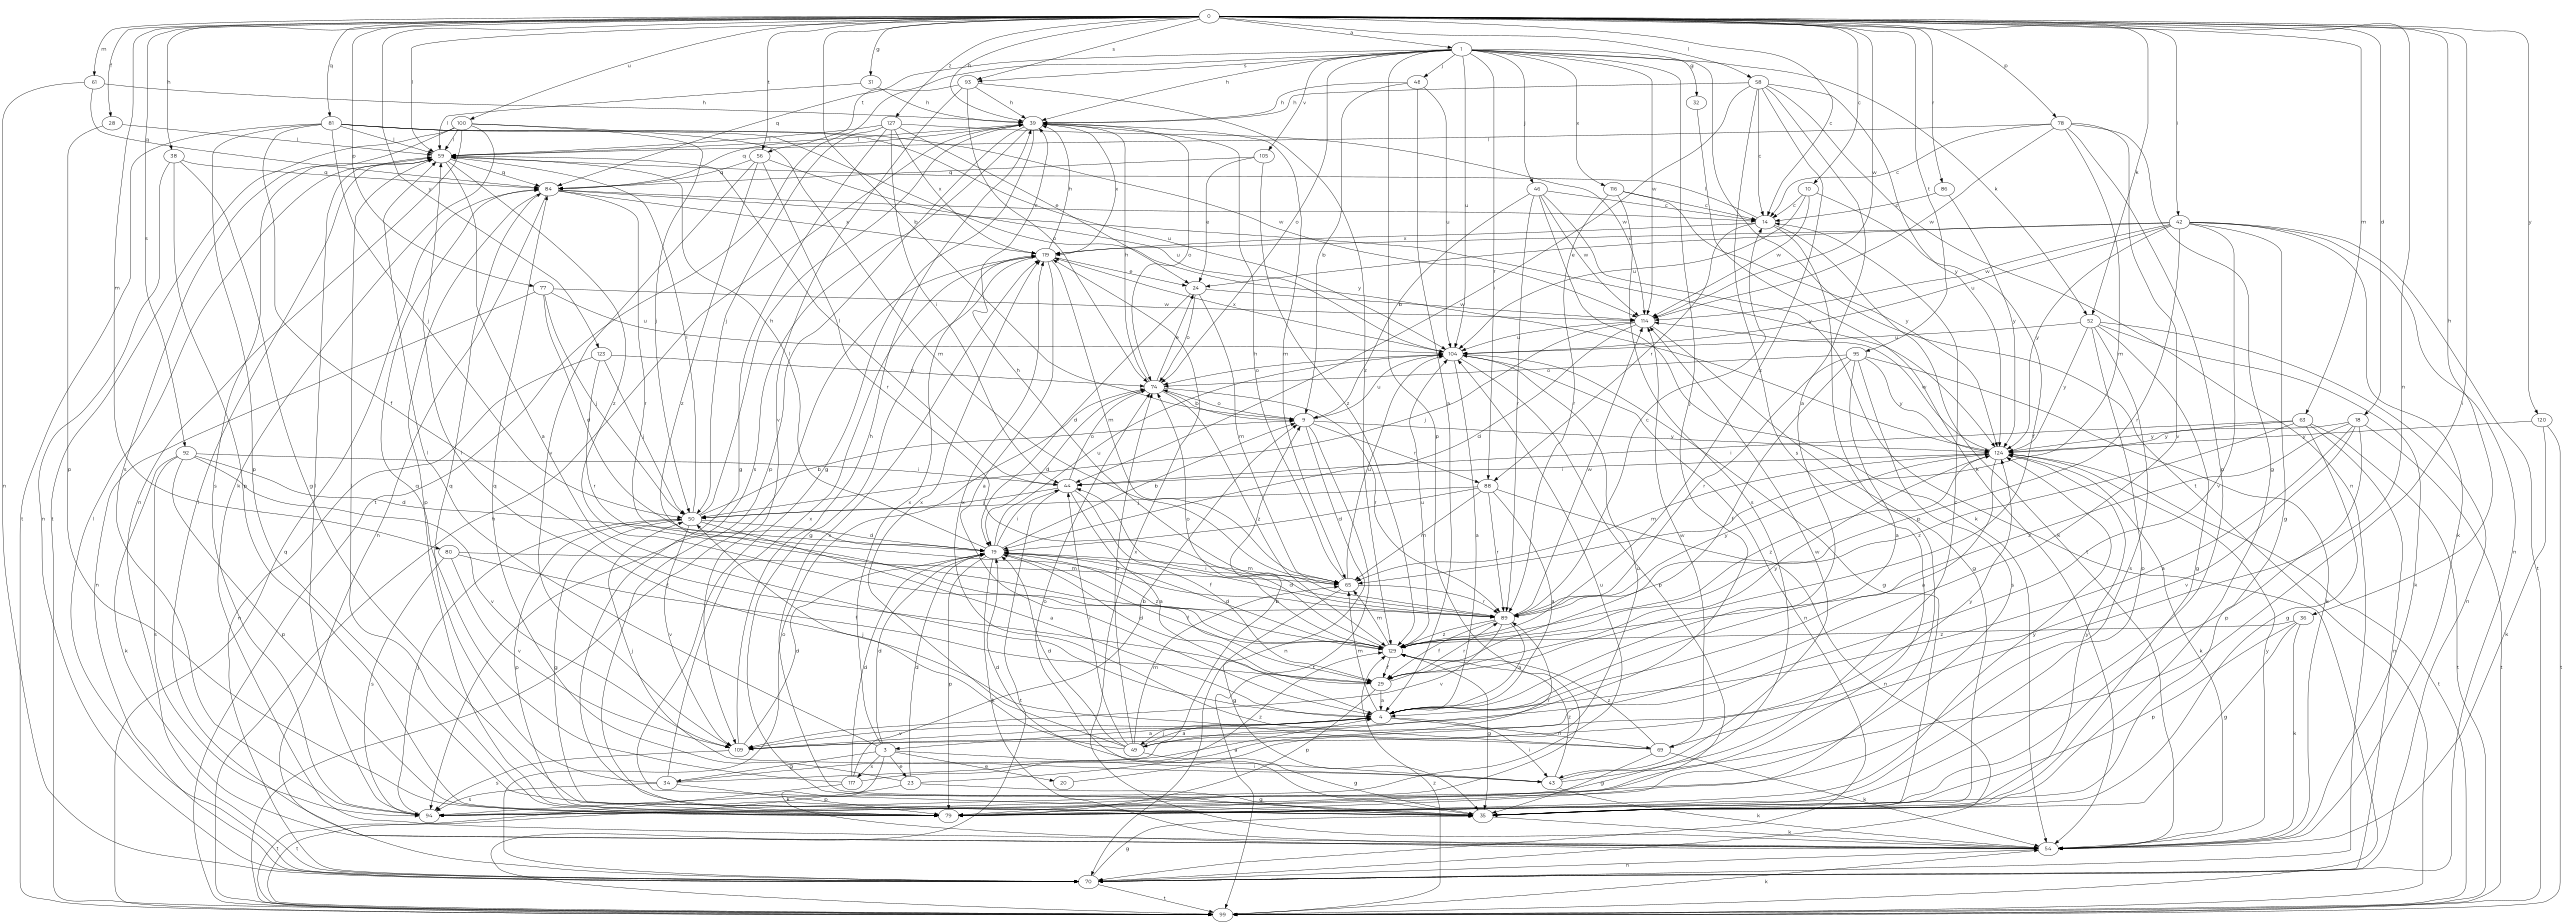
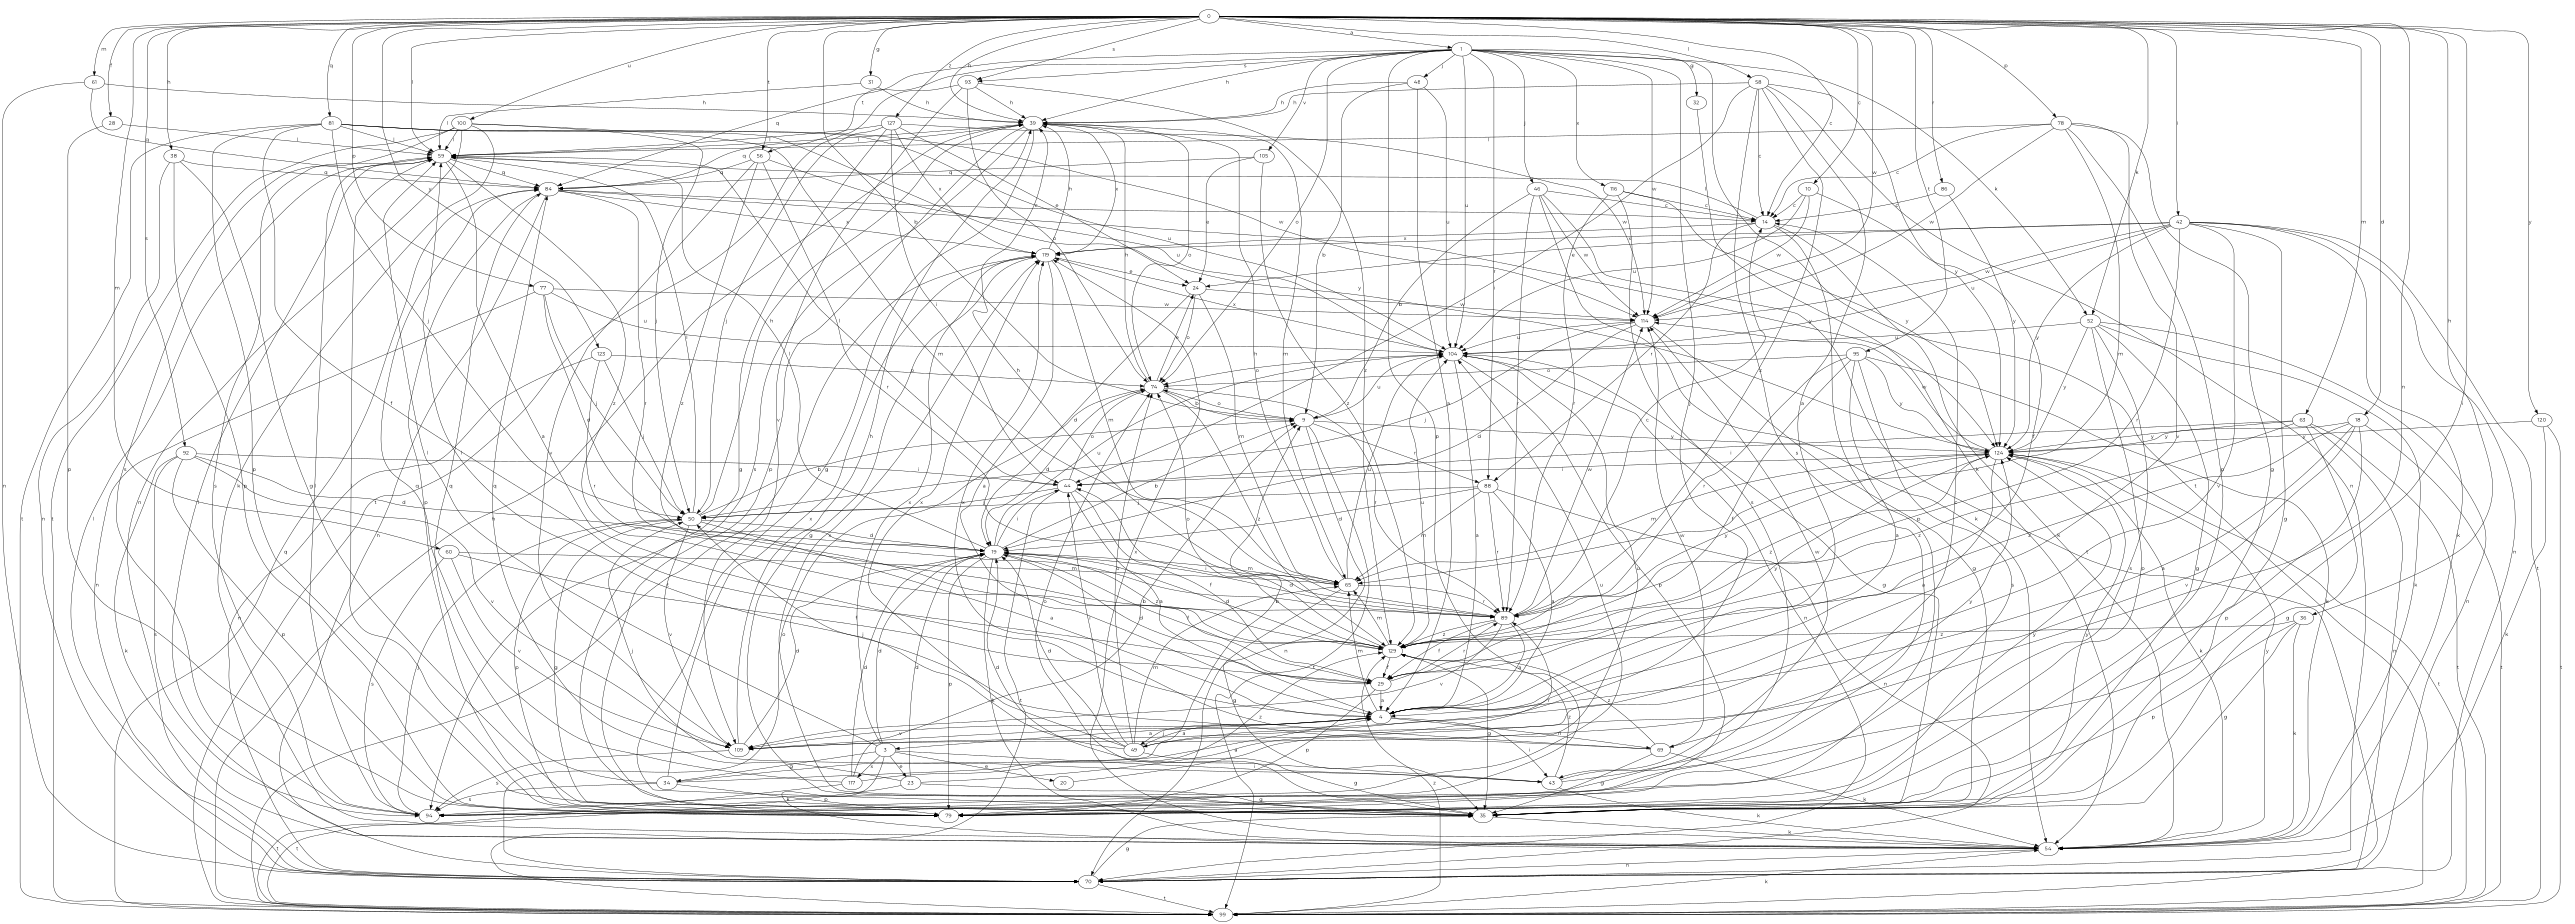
(449, 552) -> (449, 552)
